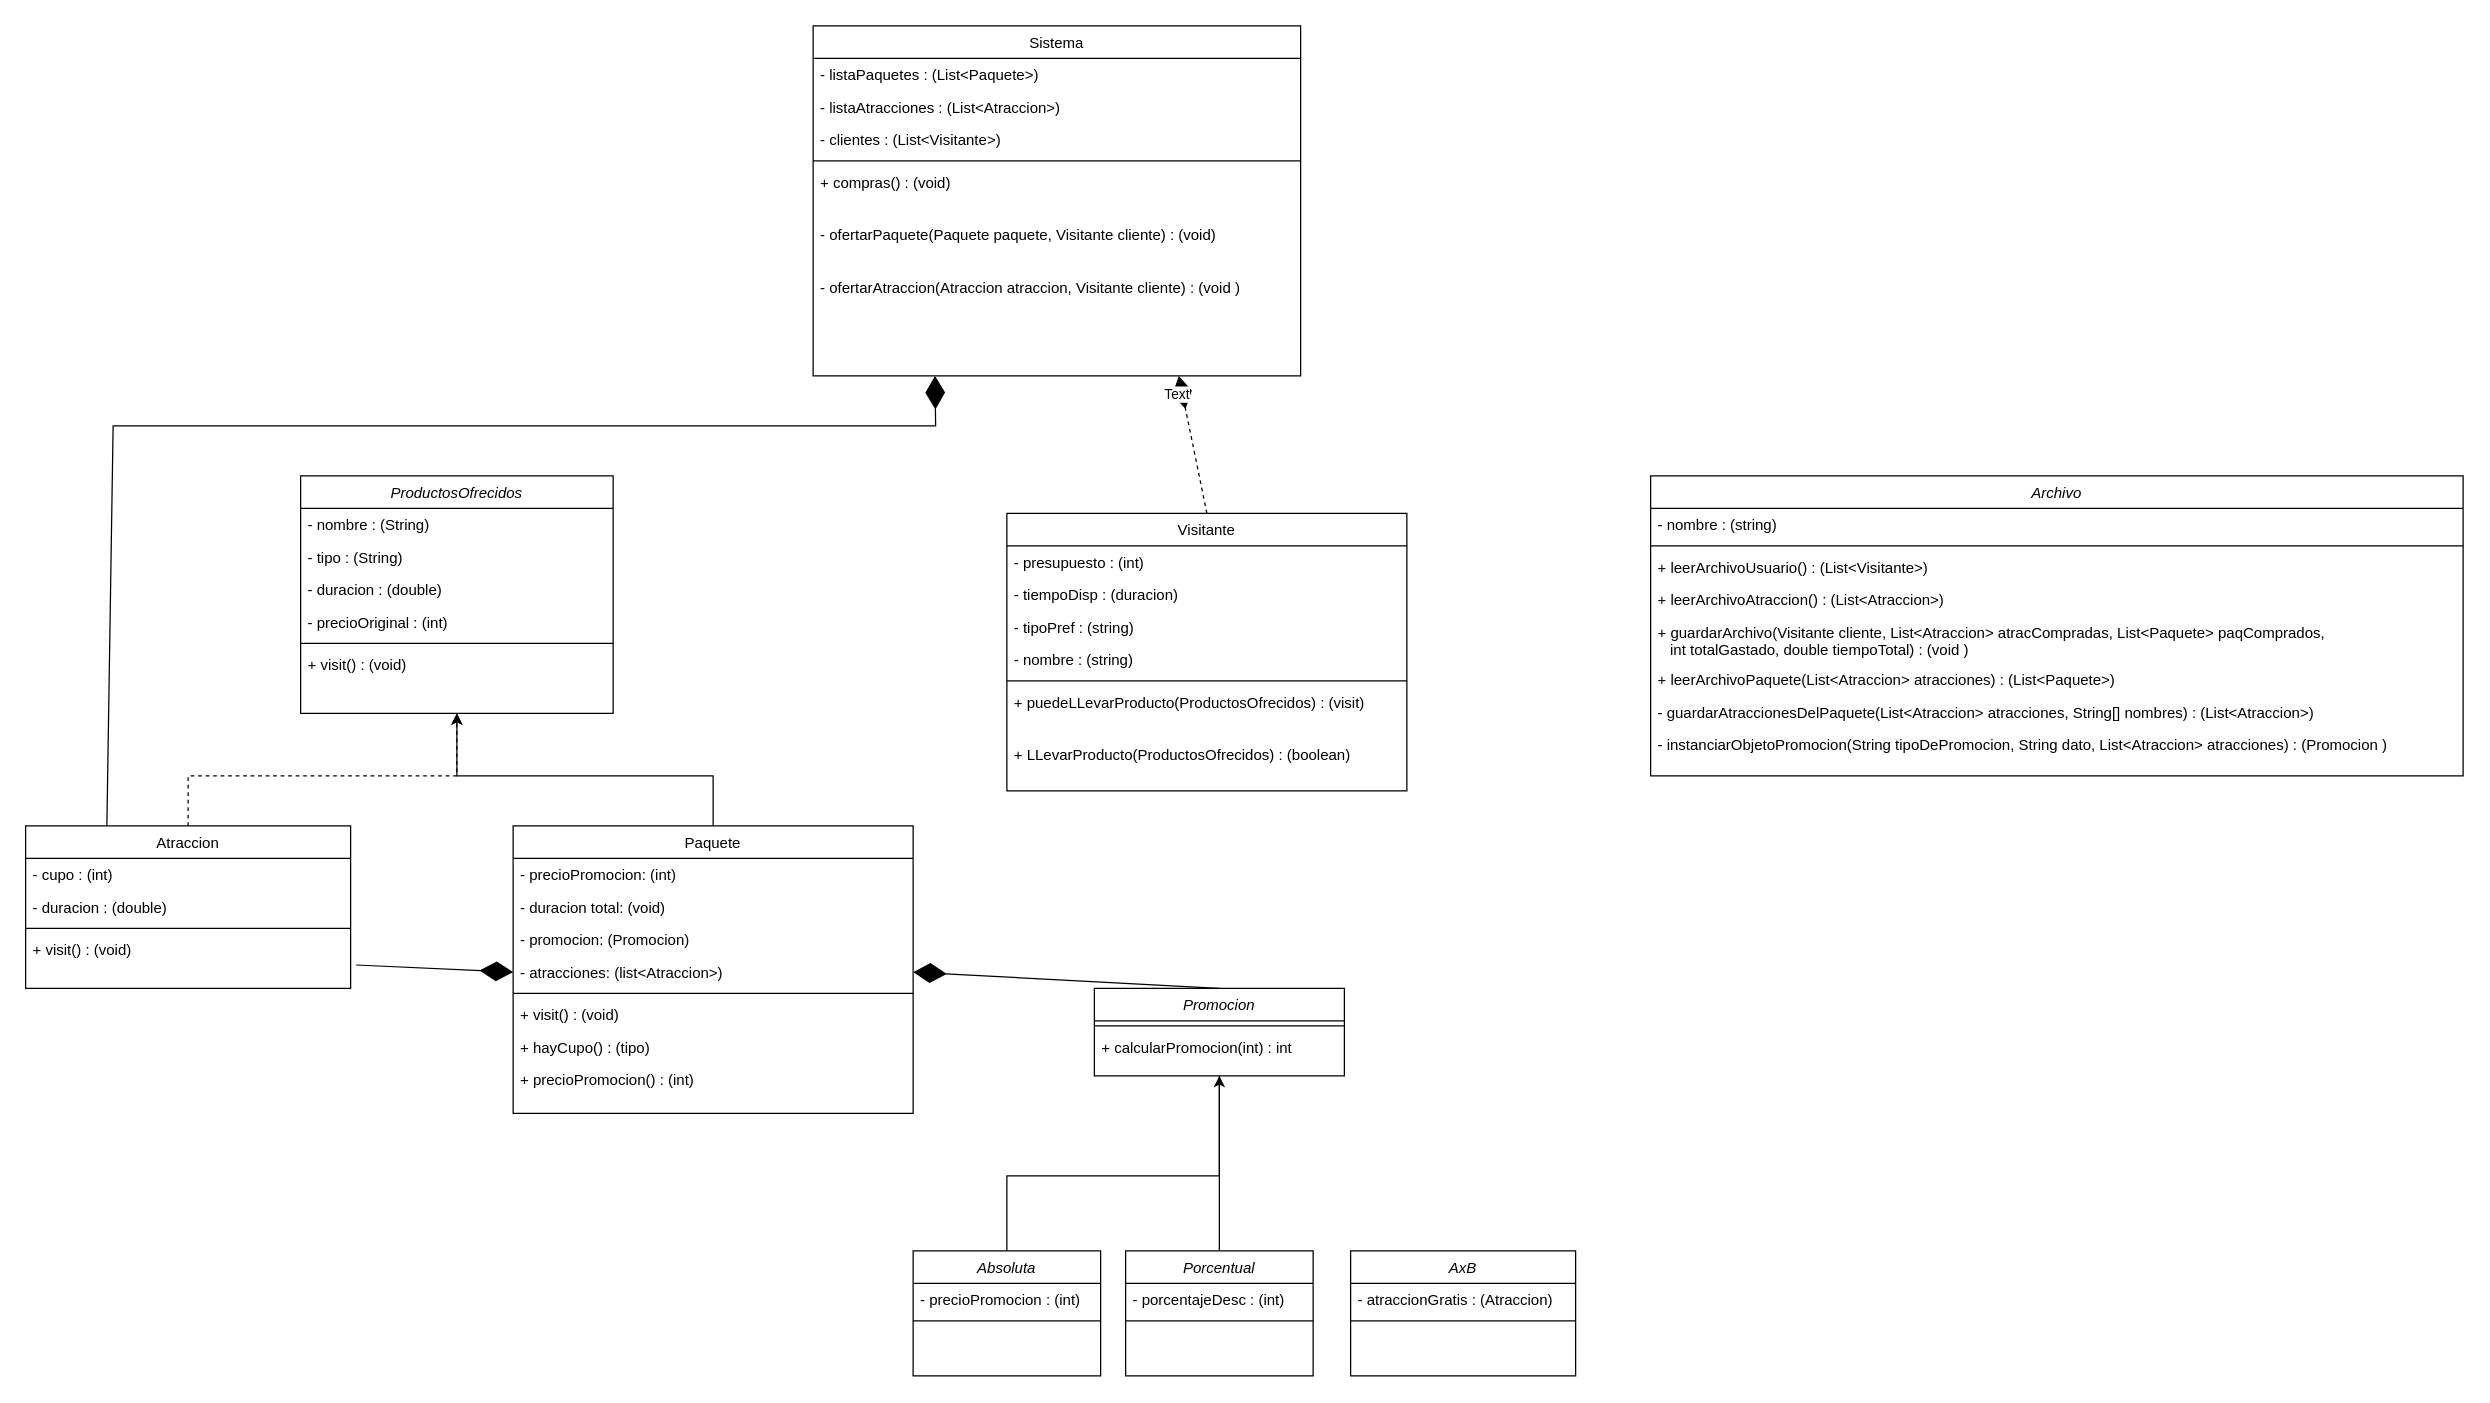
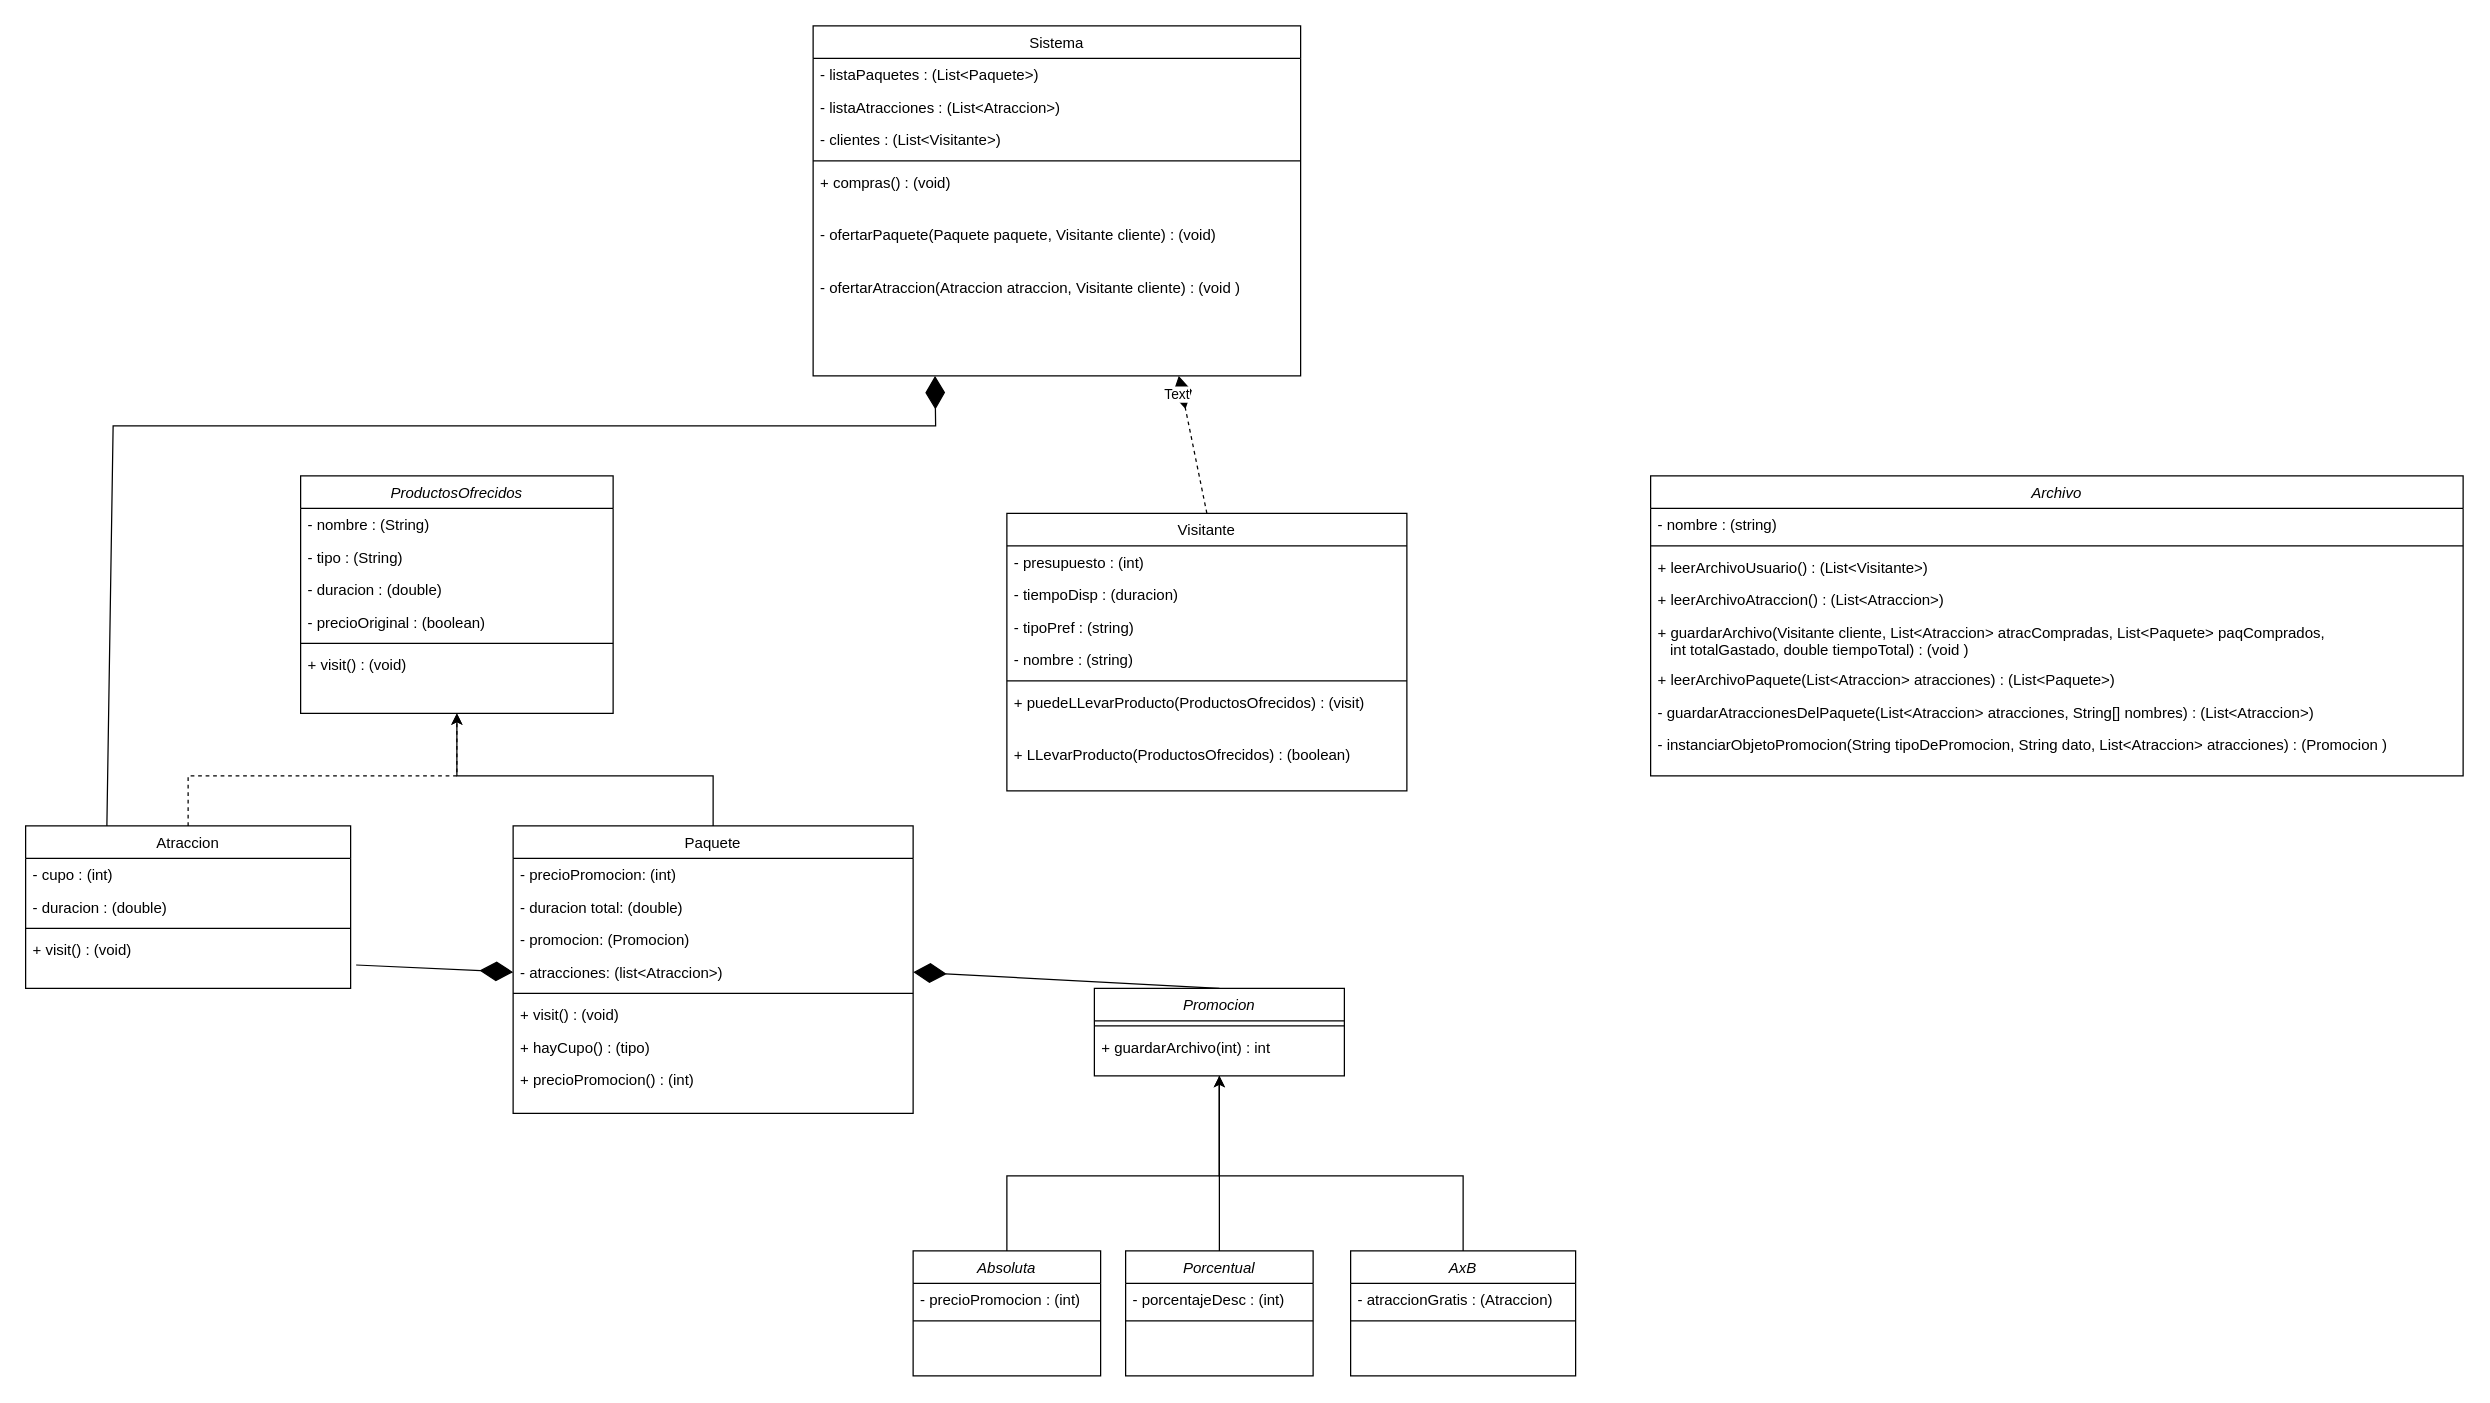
(391, 623) -> (408, 623)
(607, 908) -> (616, 908)
(1210, 1048) -> (1201, 1048)
none -> (1380, 1176)
